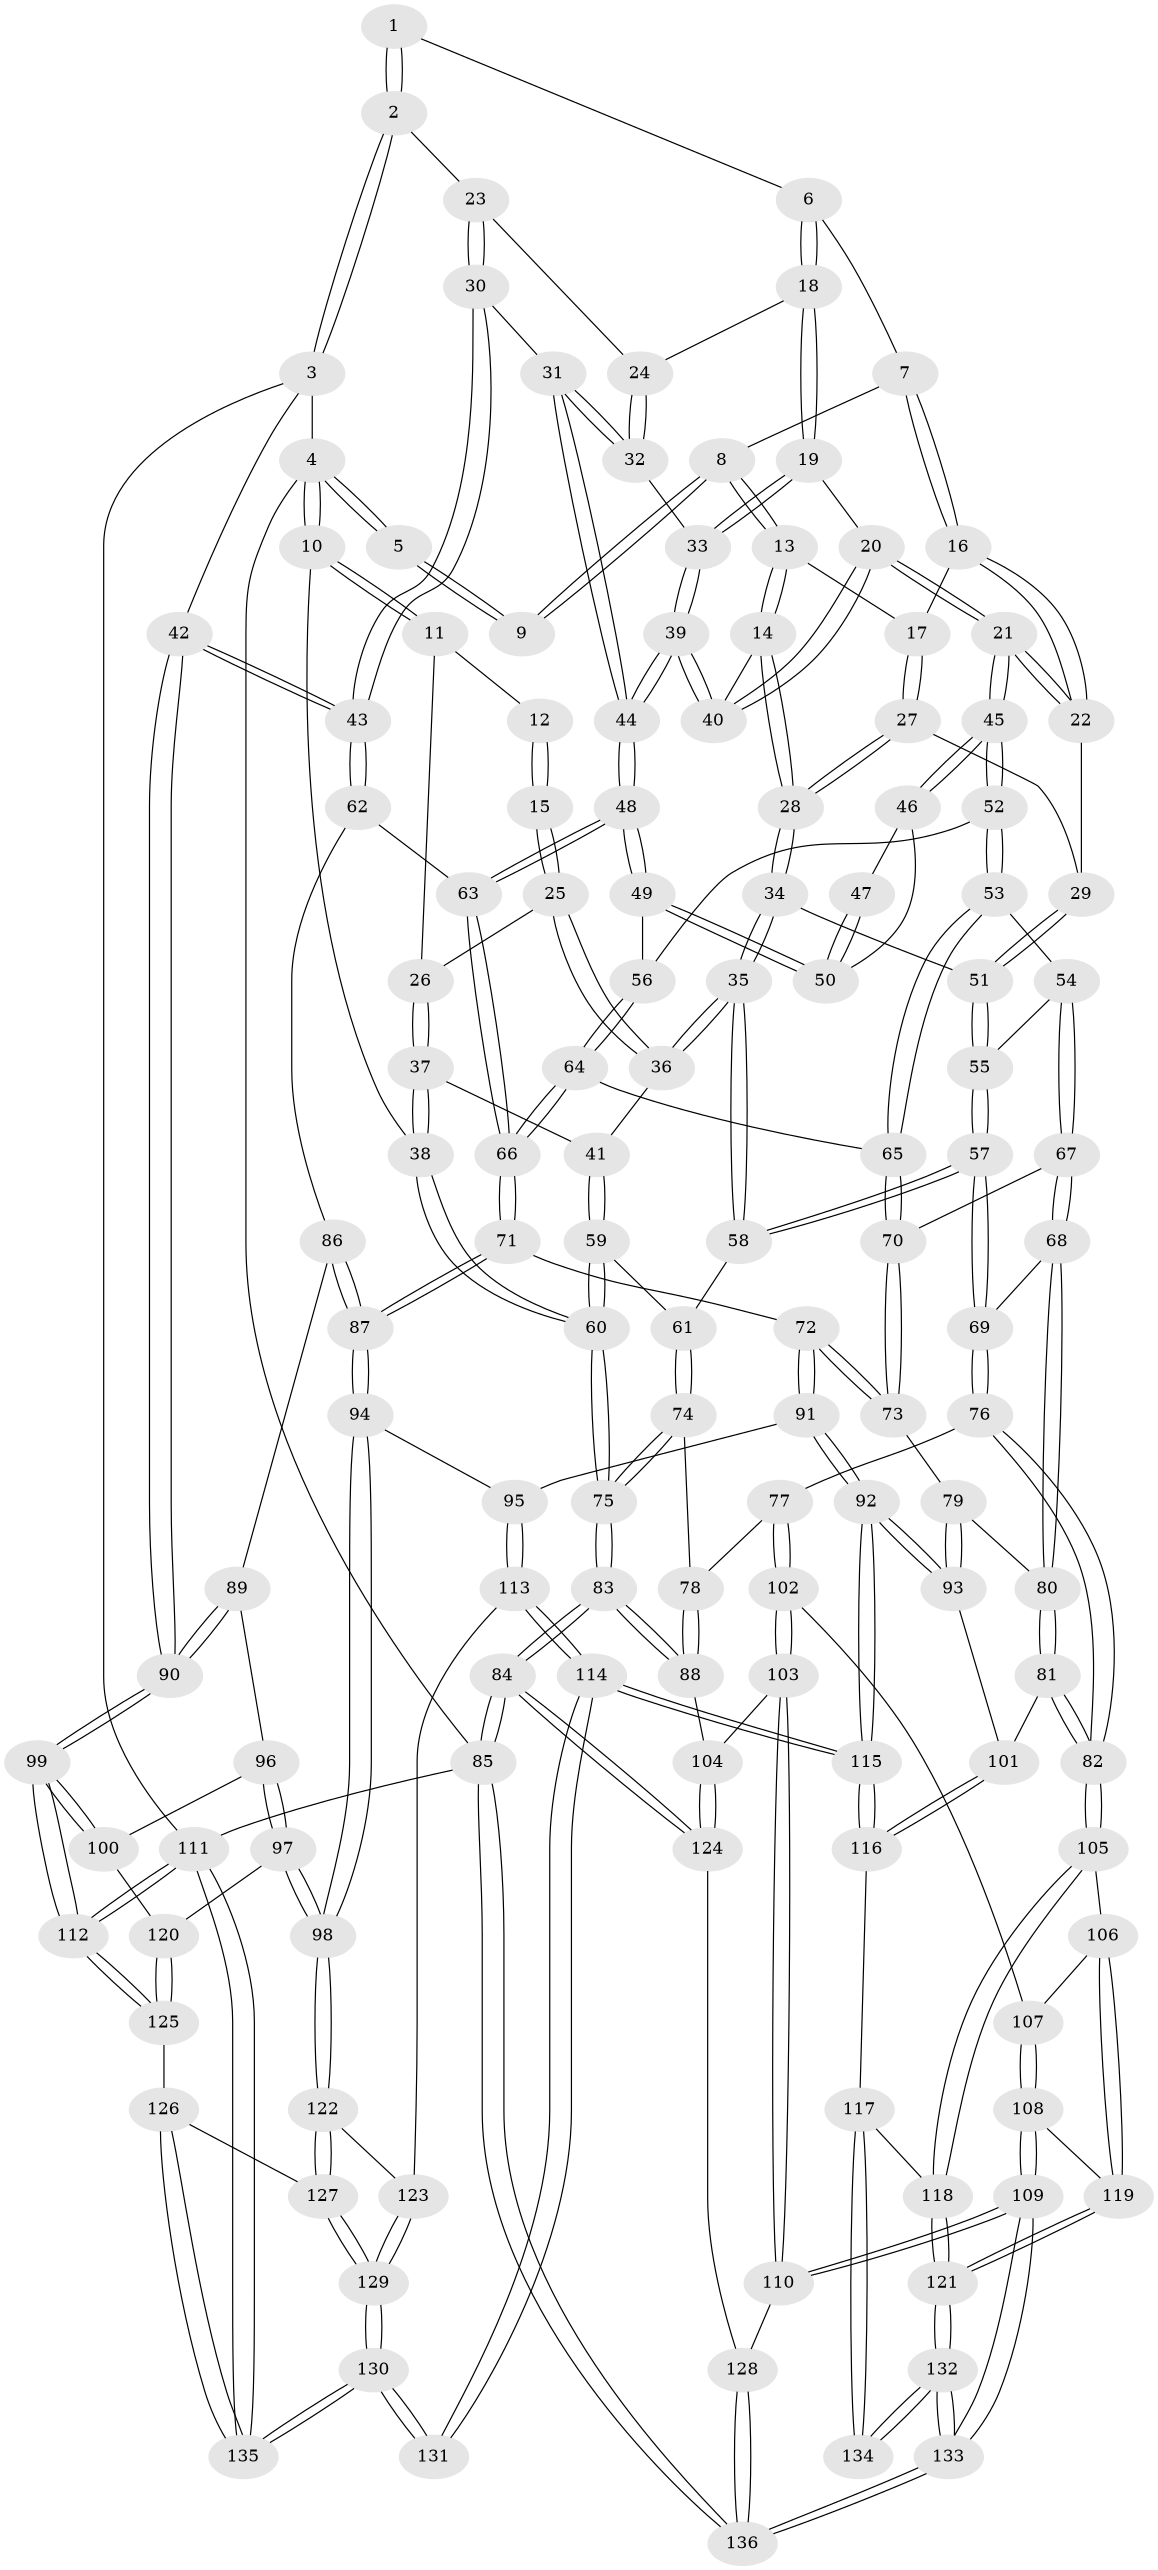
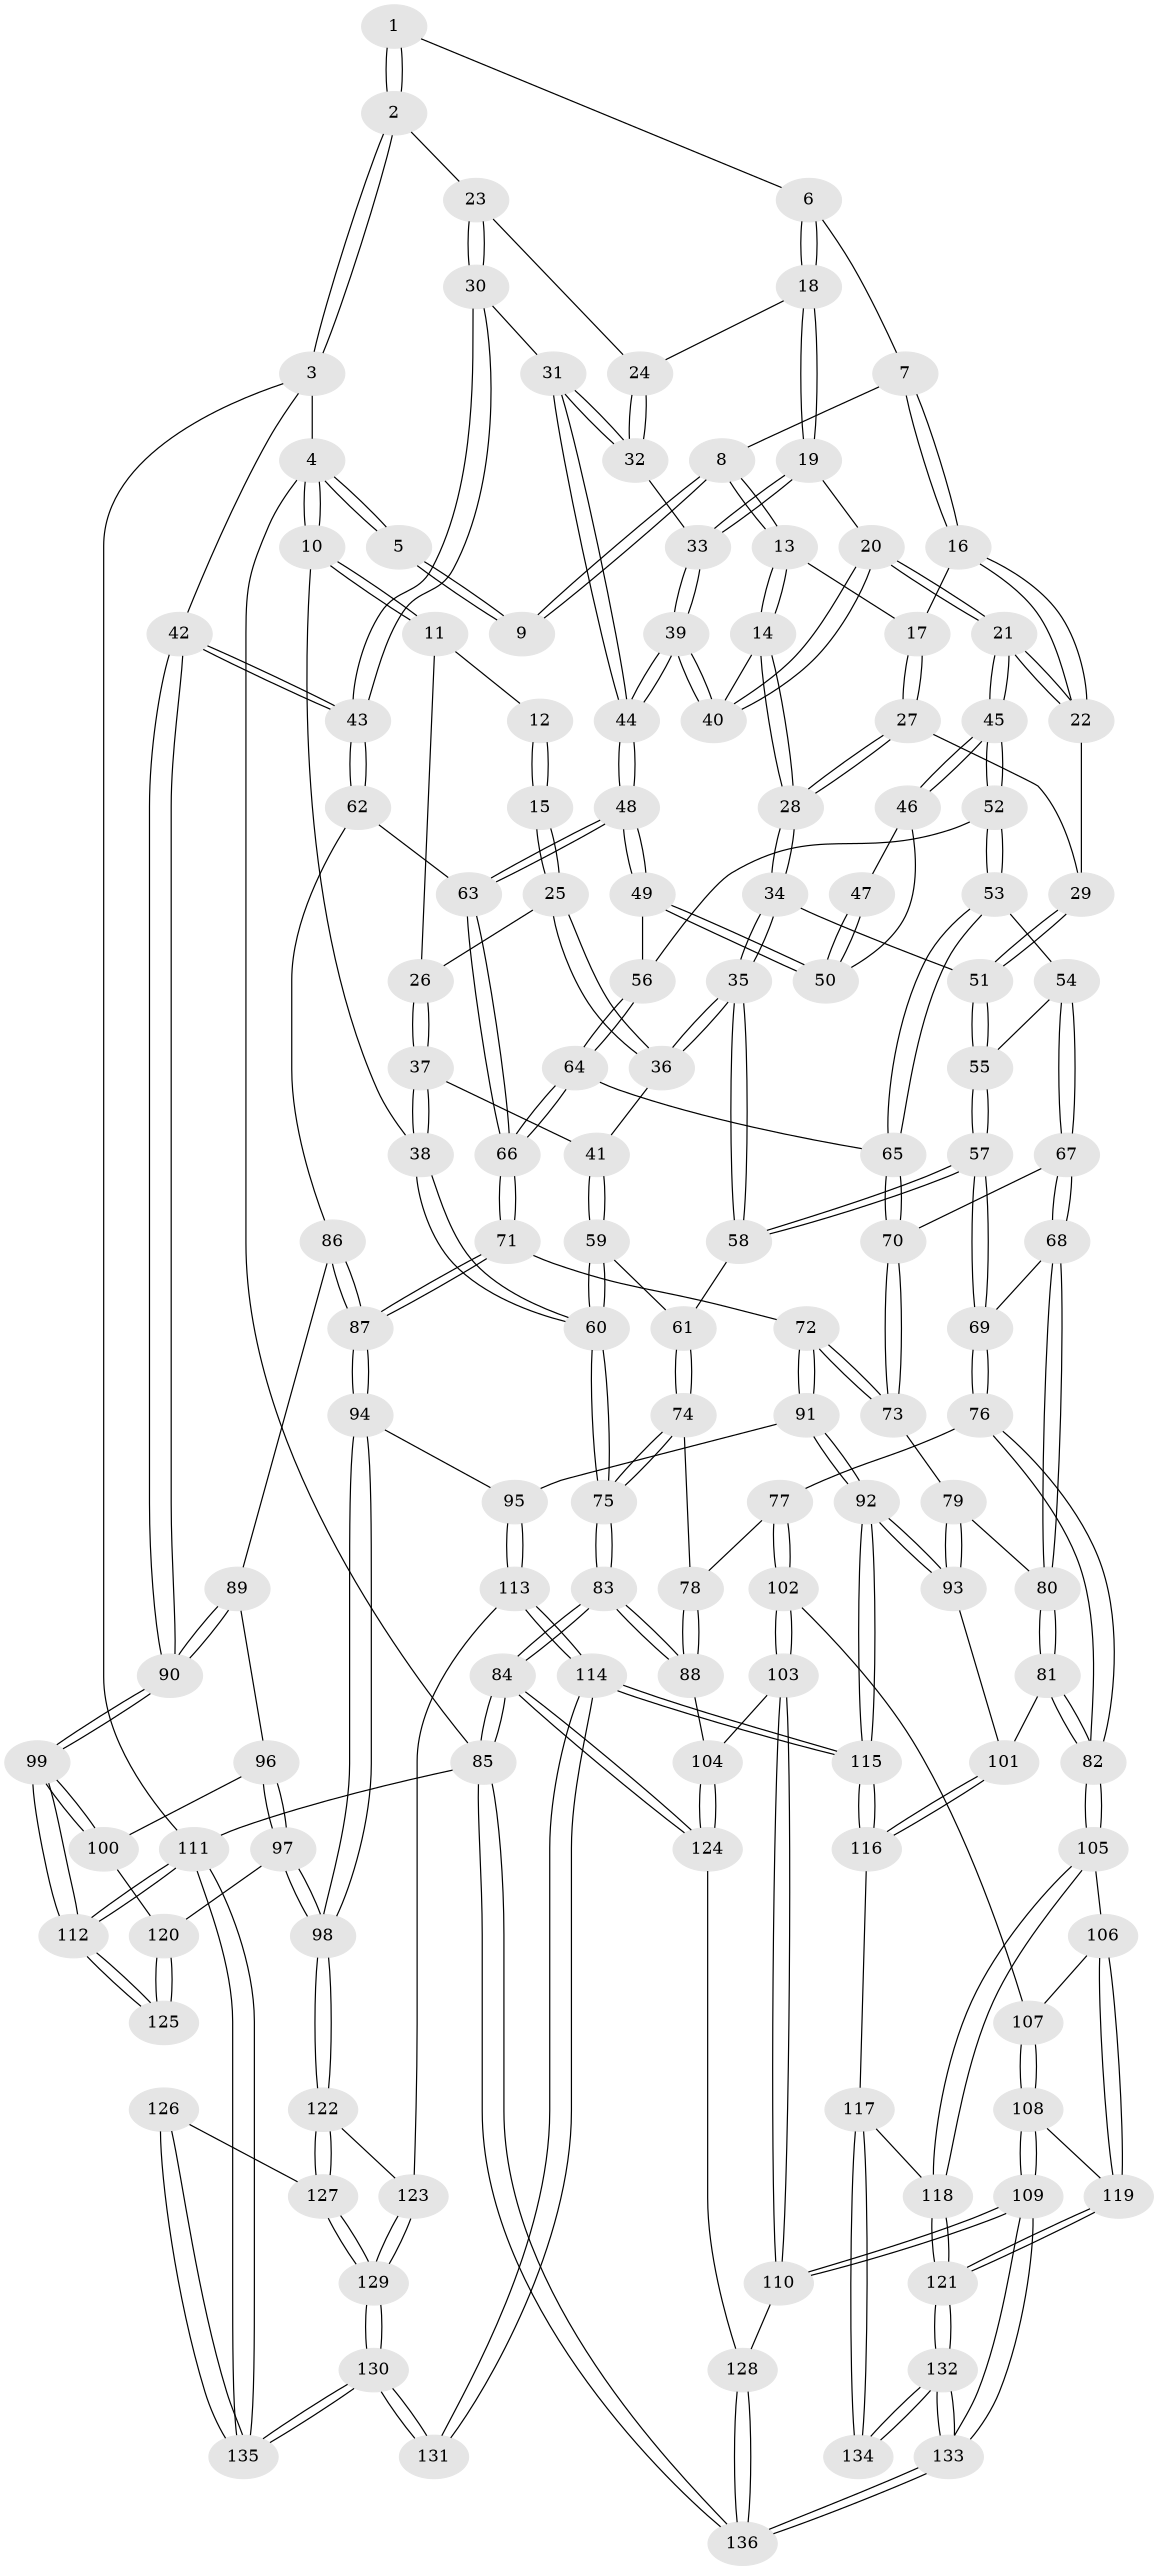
(164, 2066) -> none
